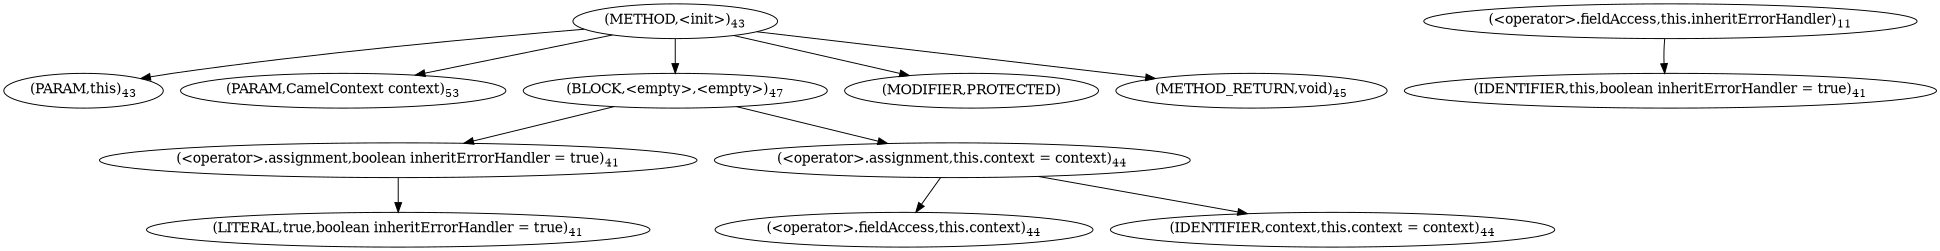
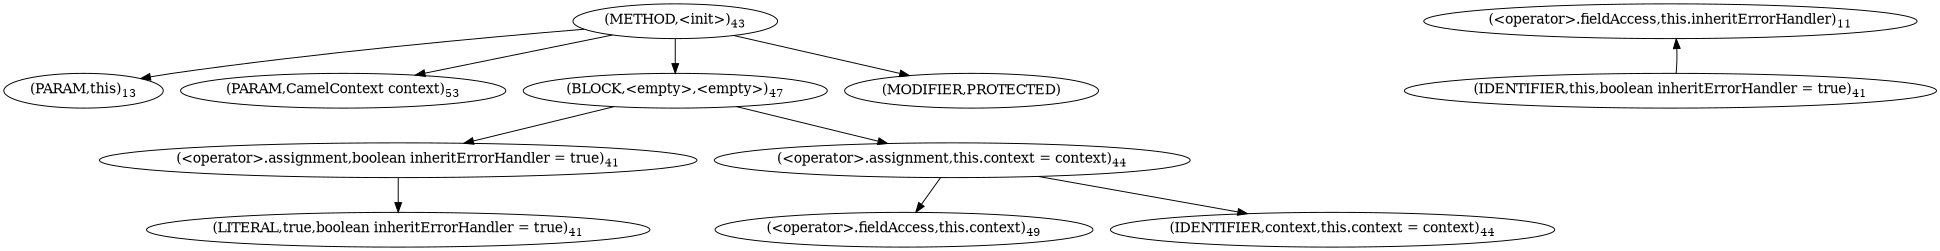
(1664, 51) -> (1677, 61)
(129, 89) -> (129, 89)
(1251, 91) -> none
(1034, 228) -> (1034, 228)
